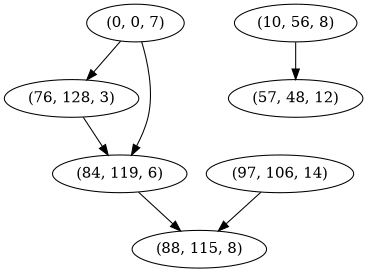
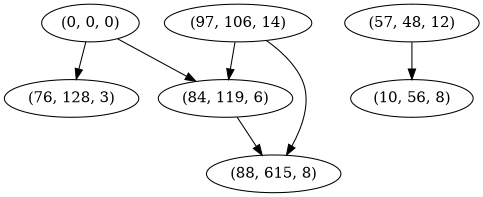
(135, 23) -> (90, 23)
(296, 56) -> (412, 56)
(93, 132) -> (233, 56)
(199, 249) -> (274, 174)
